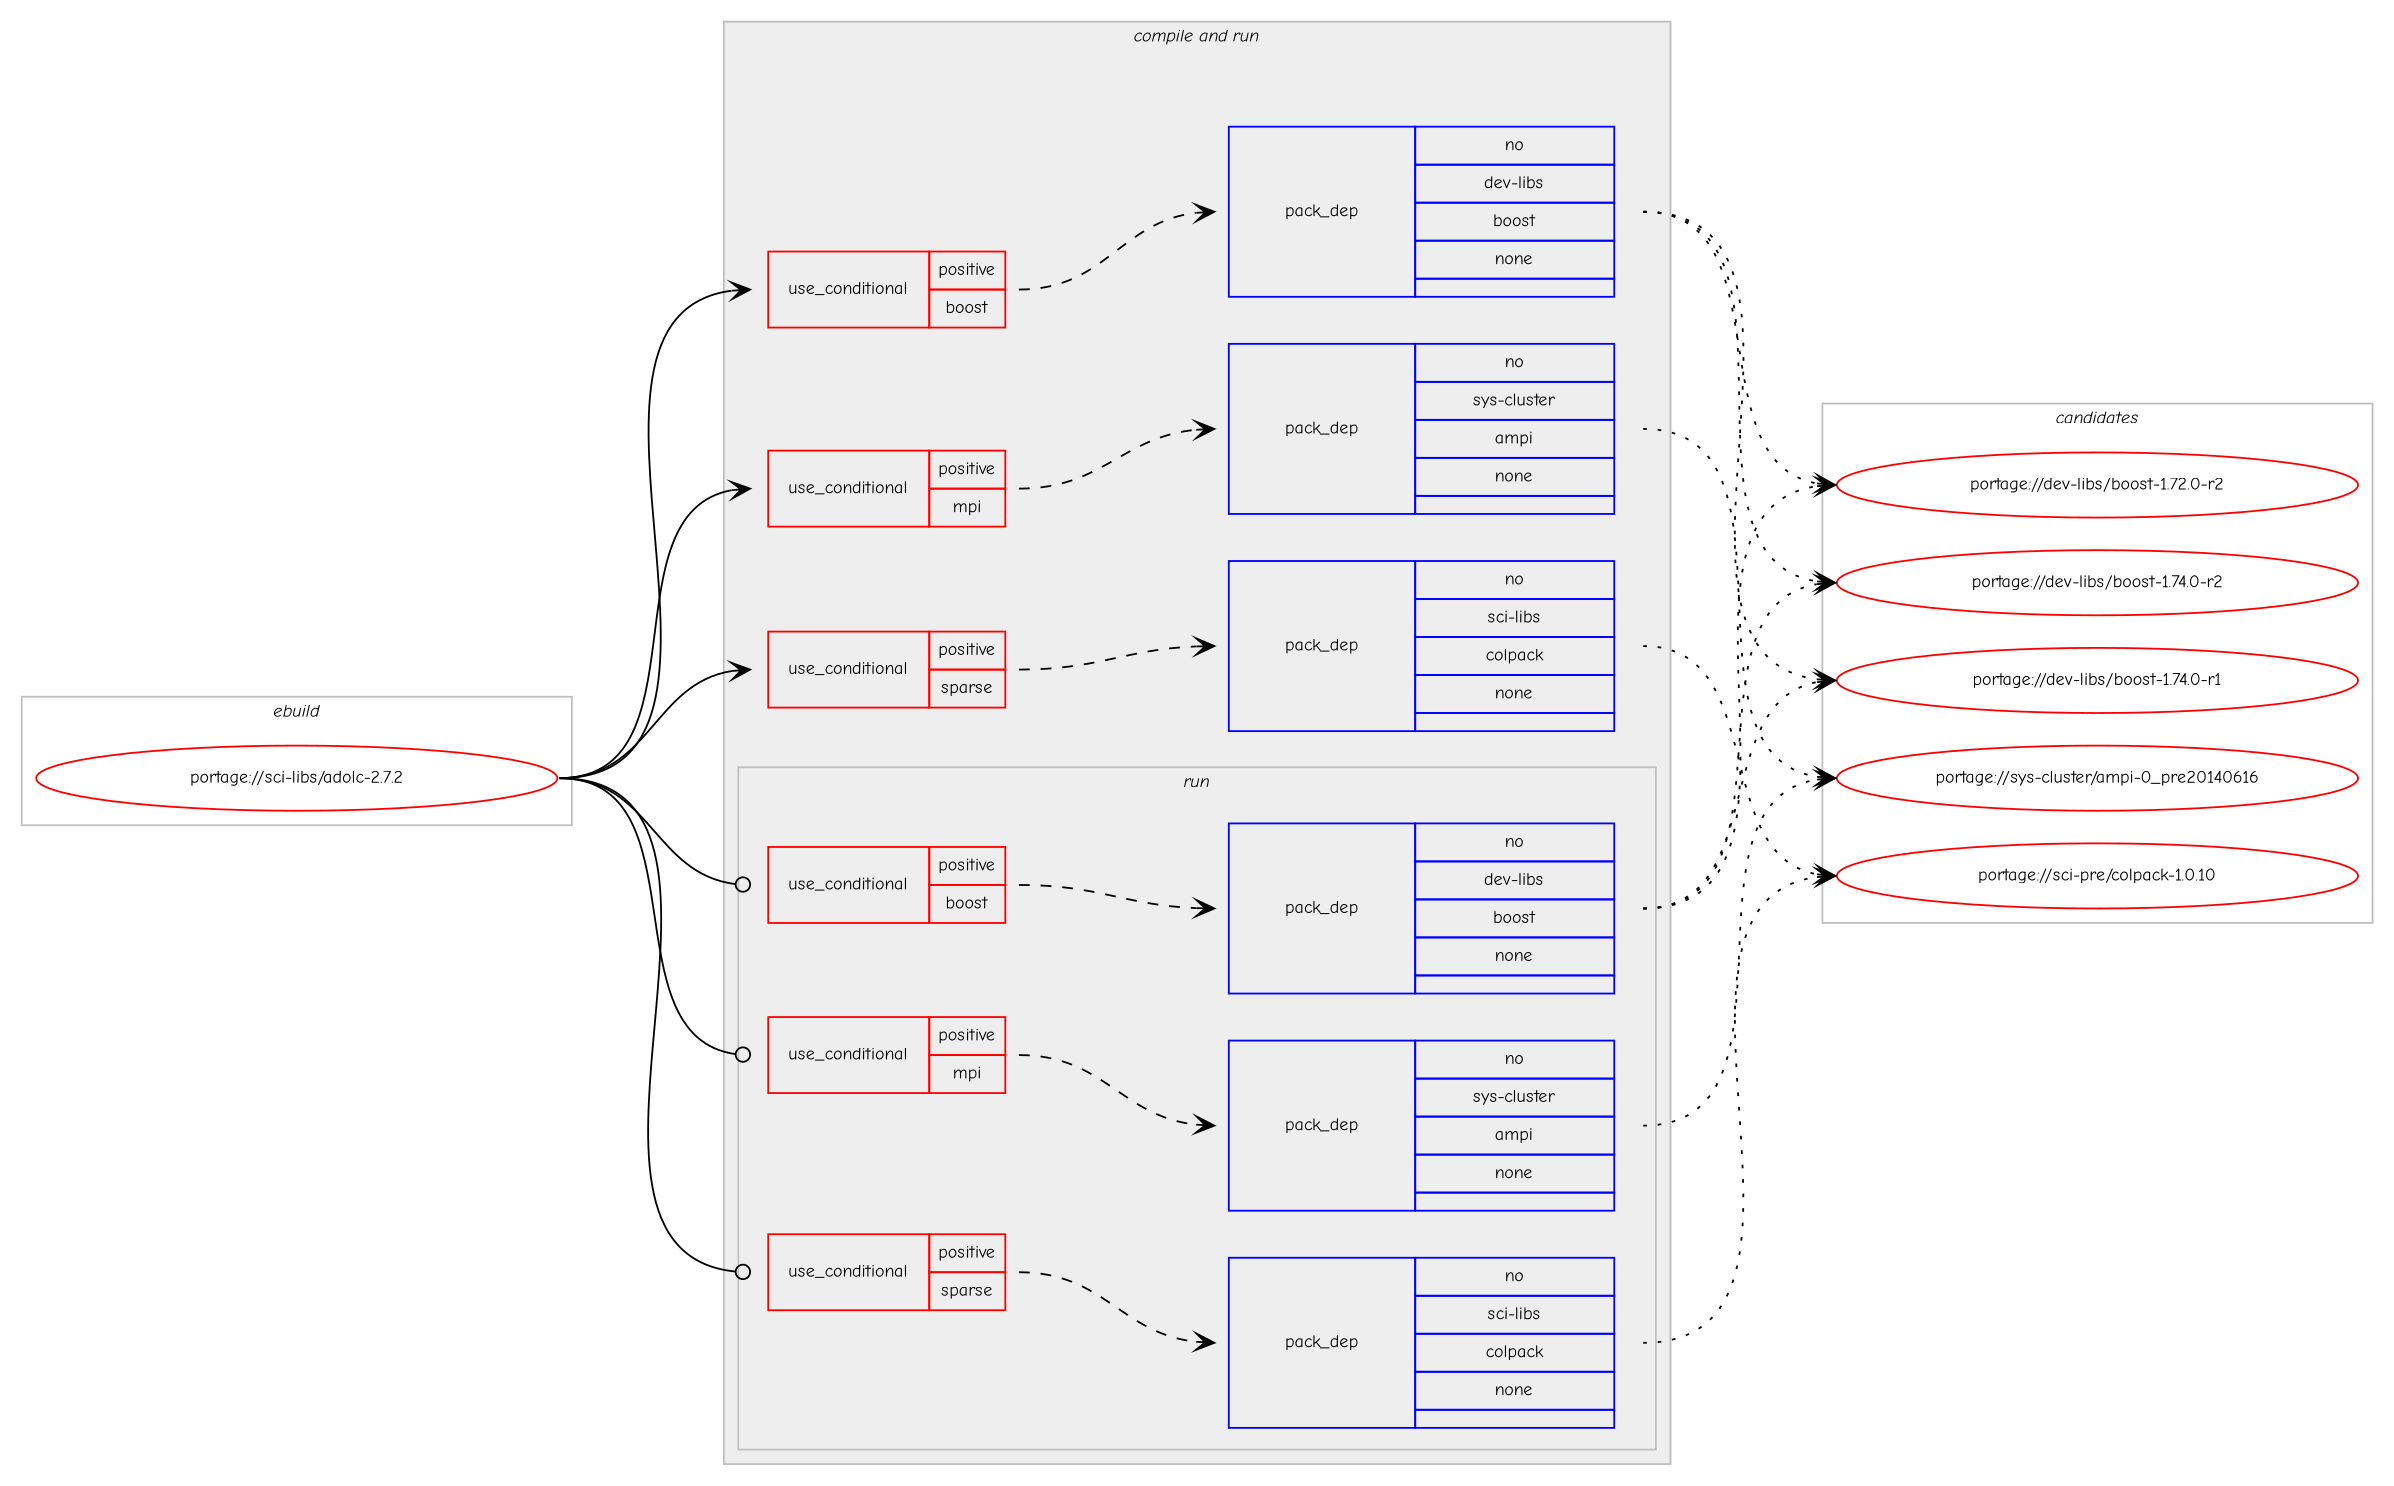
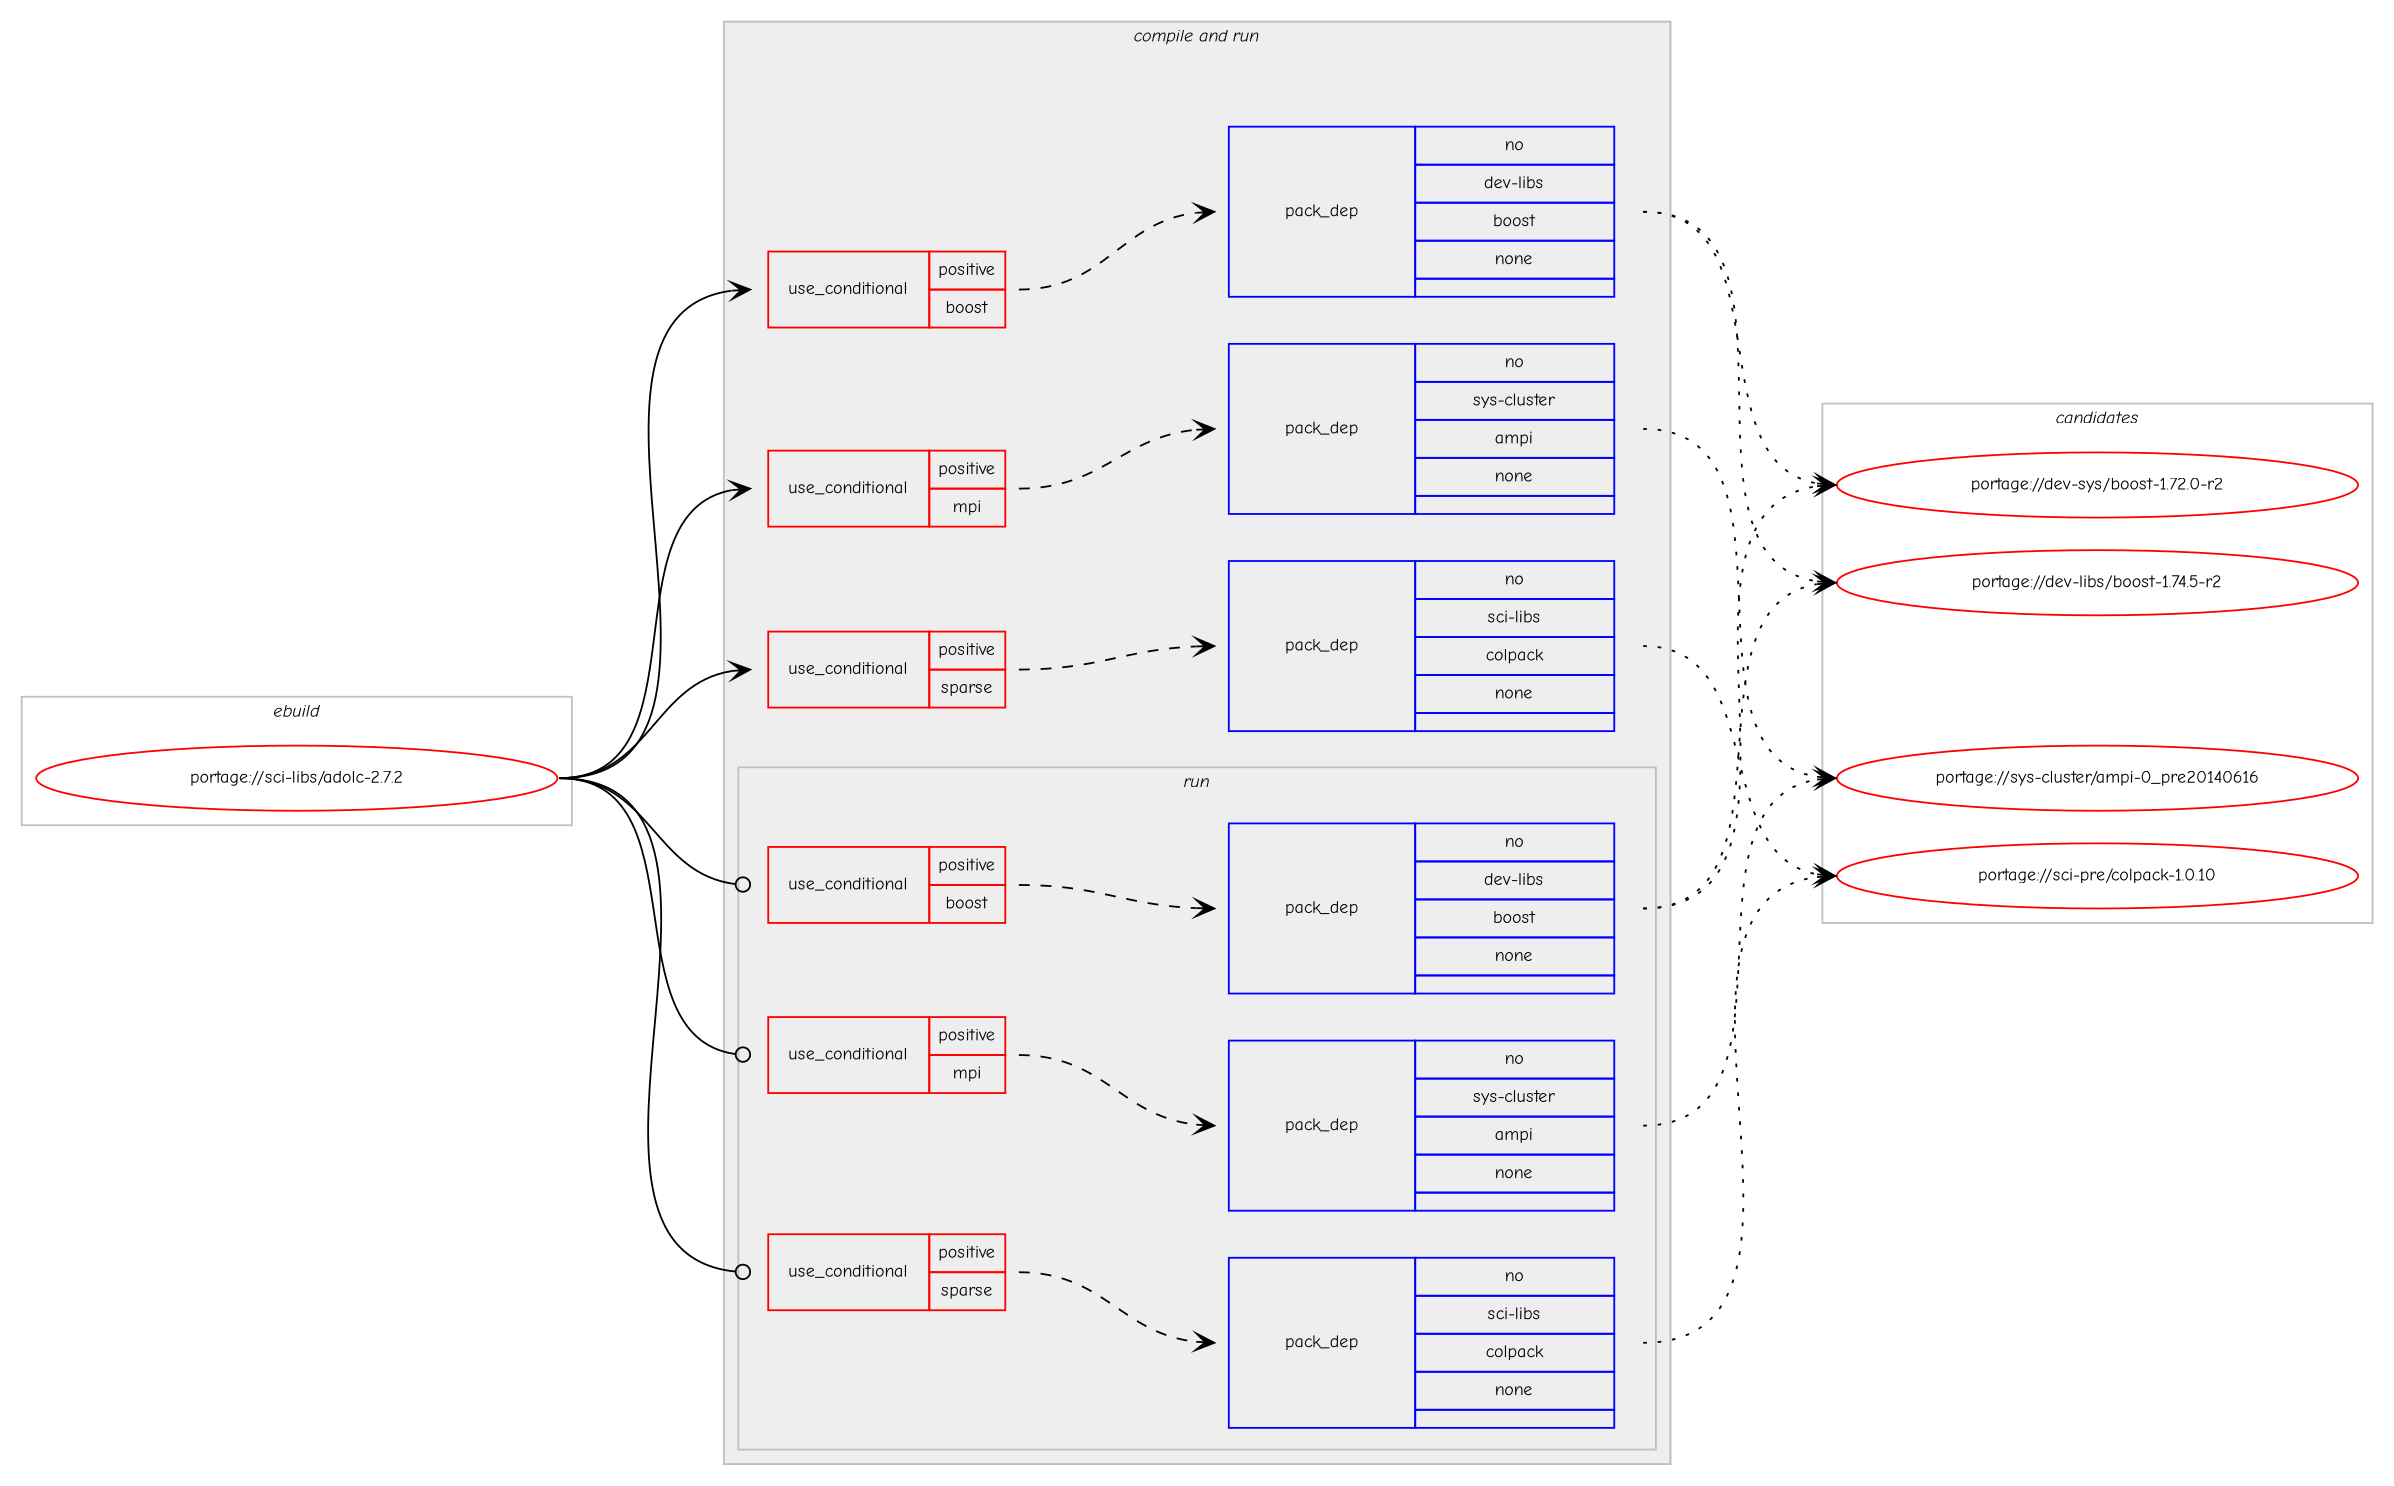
(2097, 485) -> (2097, 485)
(2097, 583) -> (2097, 583)
(2097, 680) -> none
